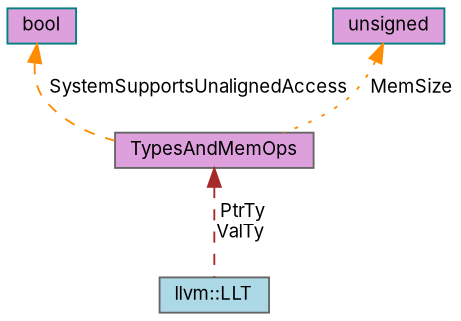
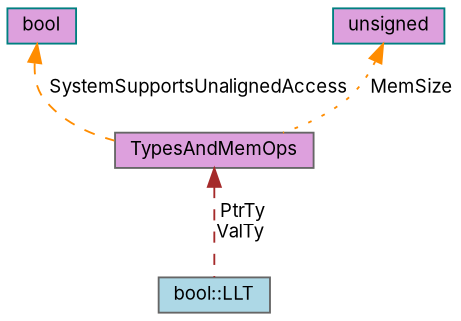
(214, 295) -> (214, 295)
